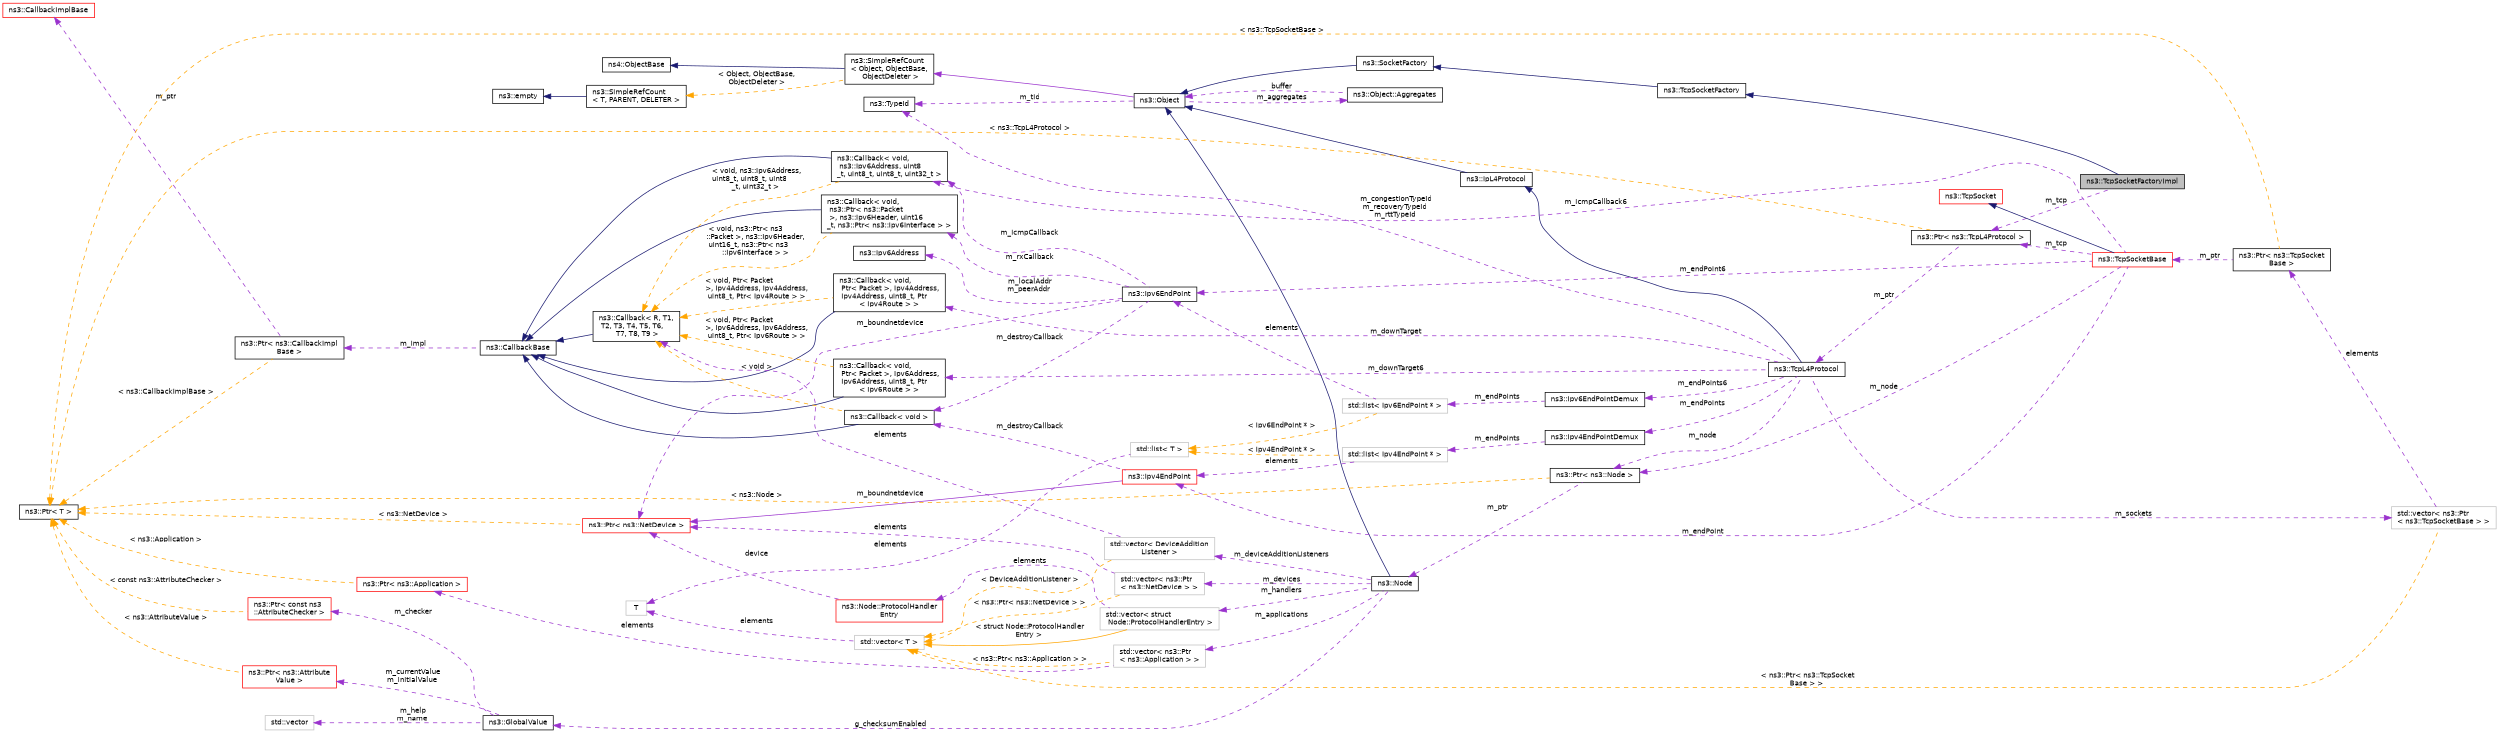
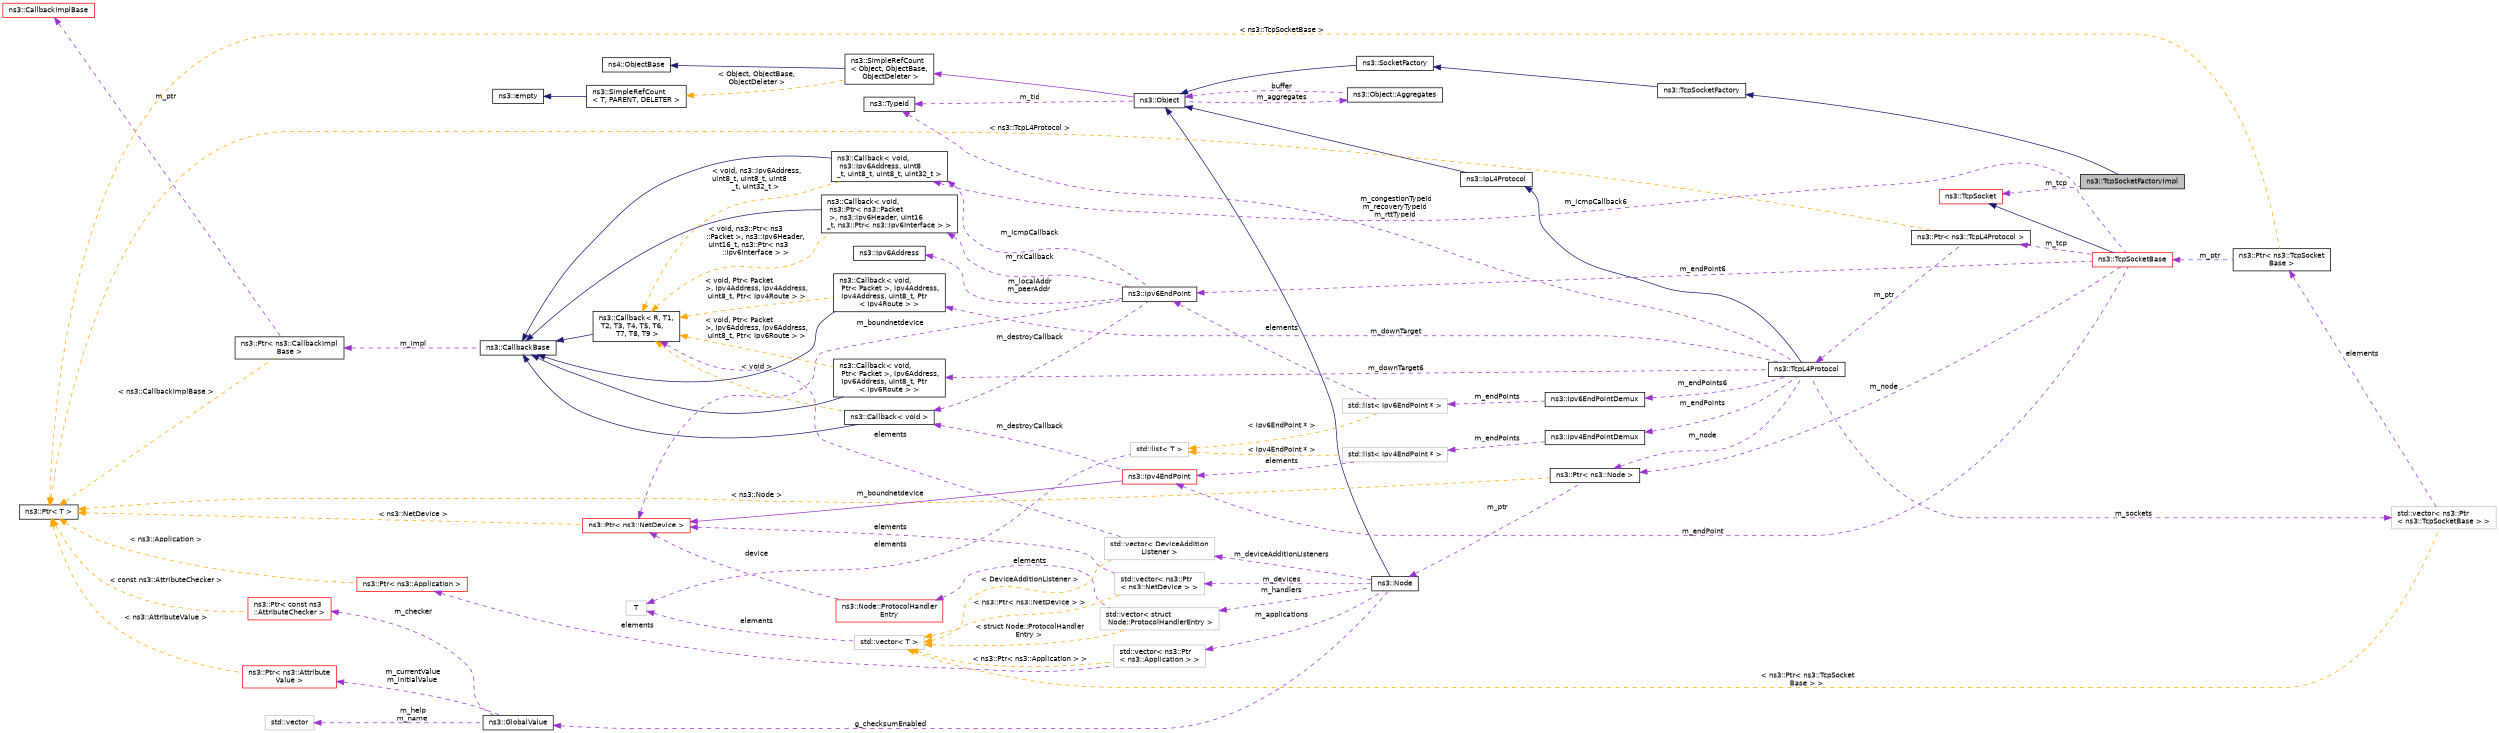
(2055, 208) -> (2045, 190)
(1030, 644) -> (1030, 644)
